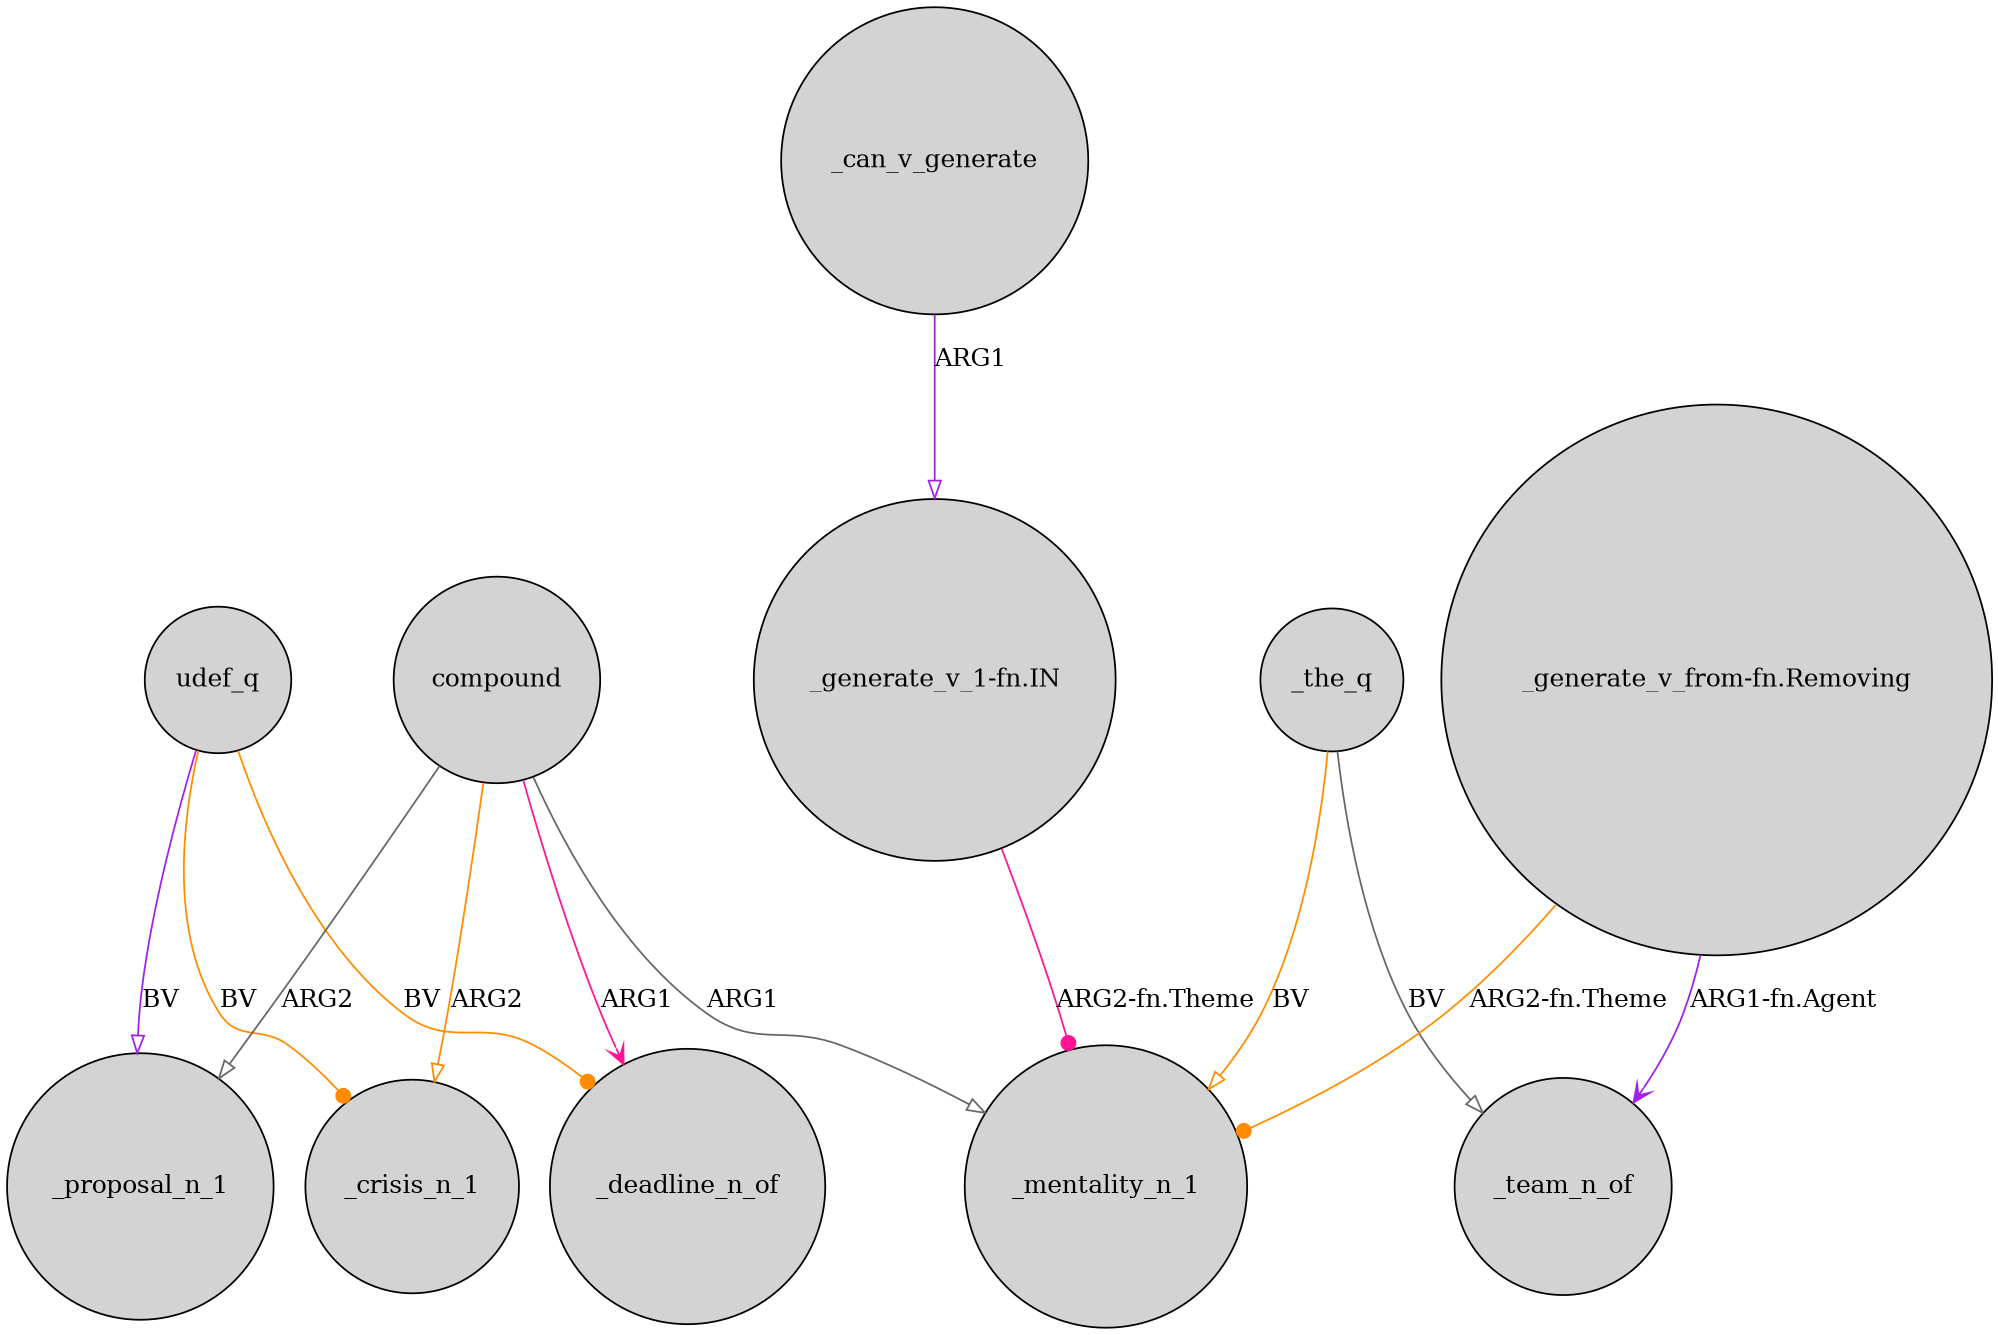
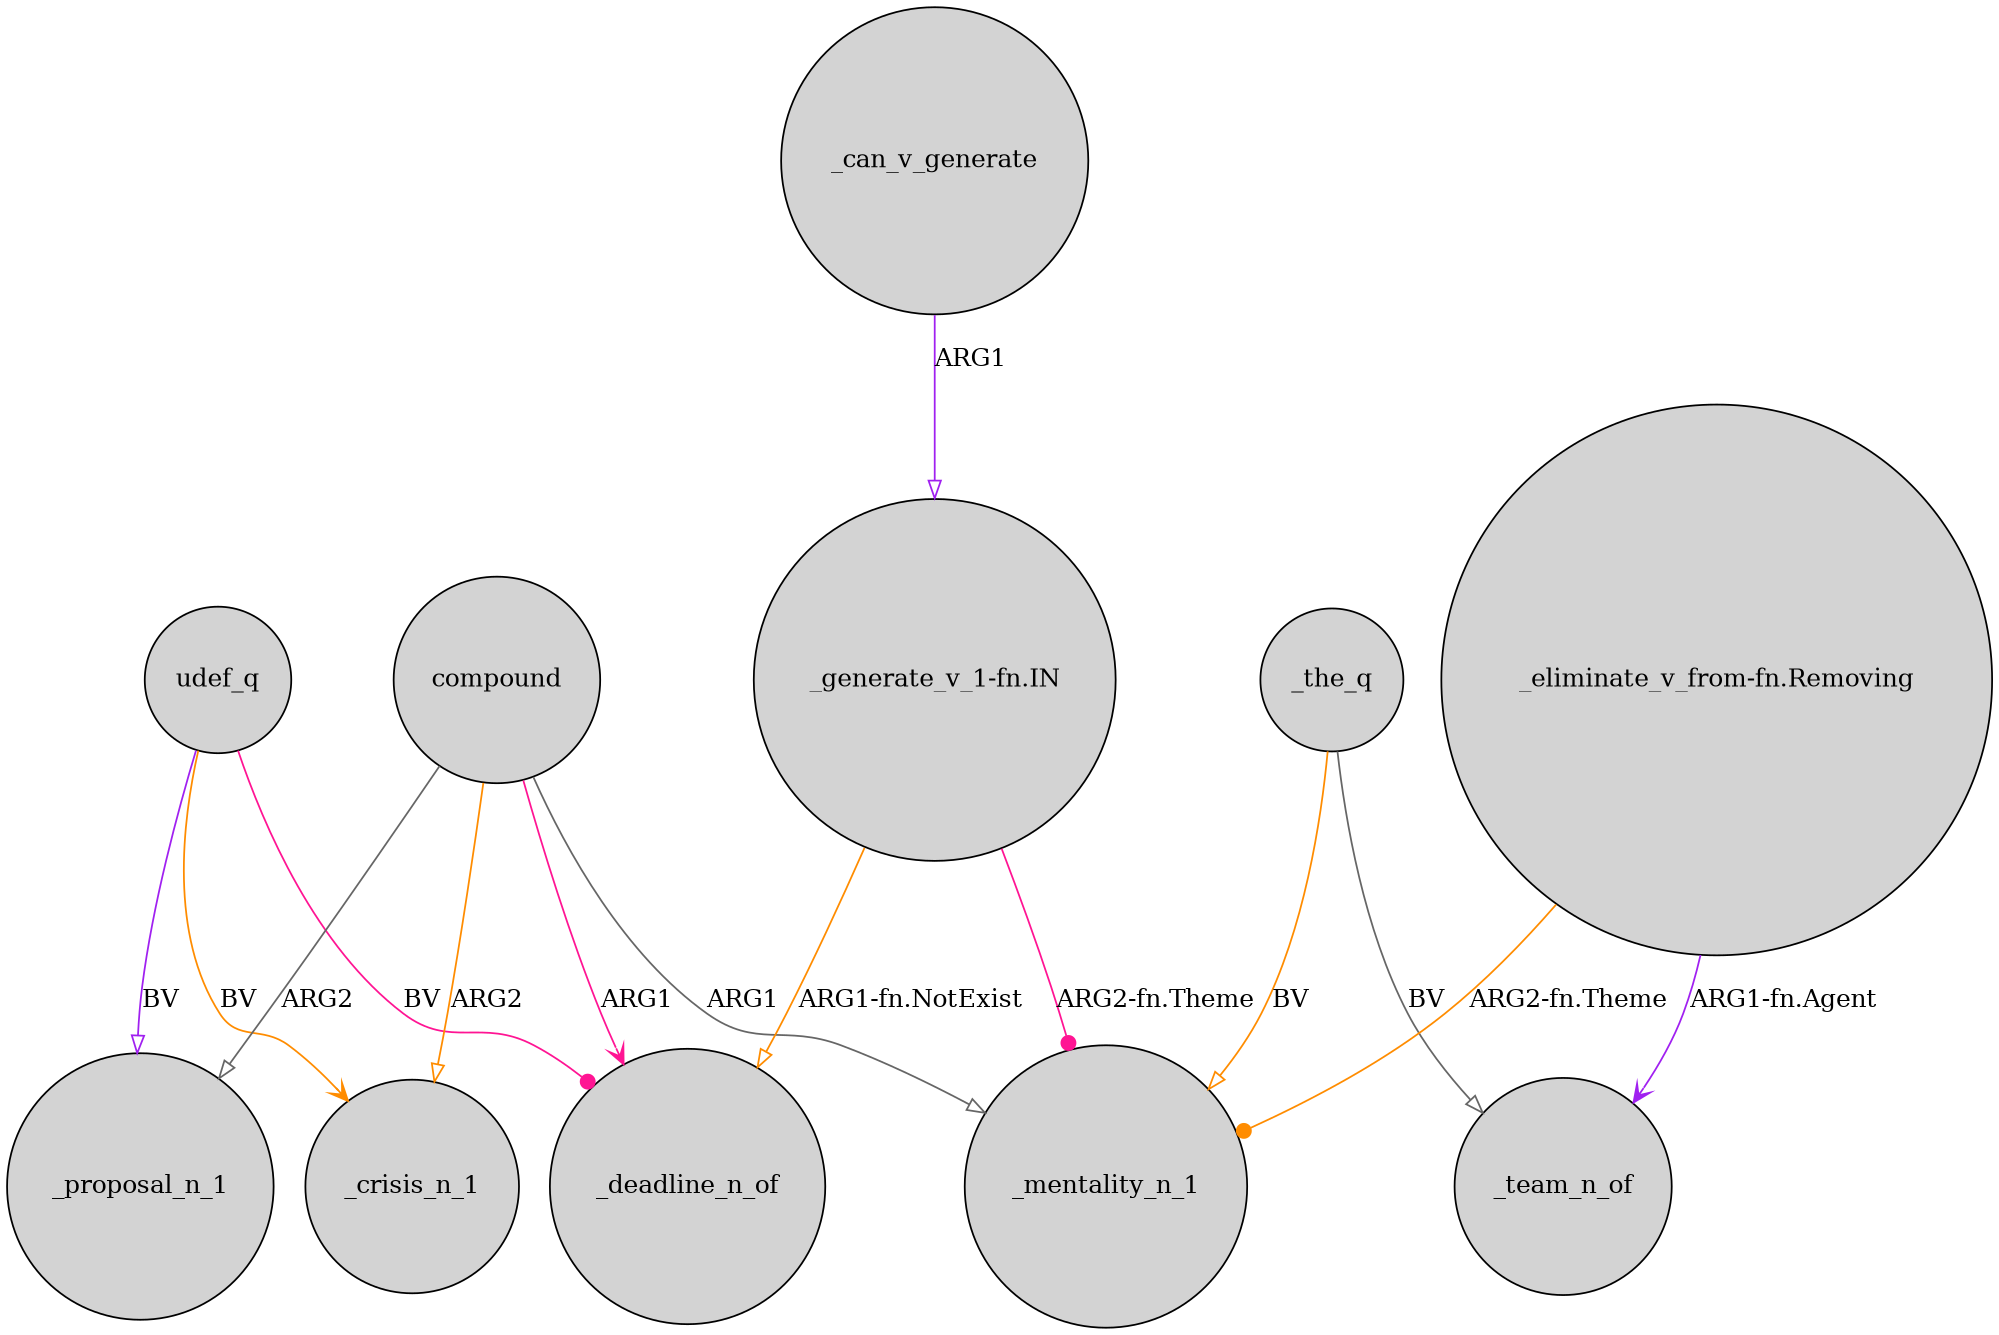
(1717, 680) -> (1717, 680)
none -> (817, 951)
(195, 956) -> (195, 956)
(360, 972) -> (360, 972)
